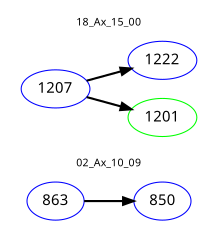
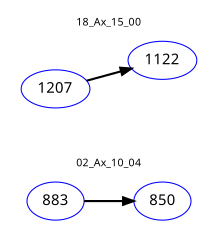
(162, 60) -> (162, 60)
(162, 117) -> none
(109, 164) -> (109, 164)
(56, 201) -> (56, 201)
